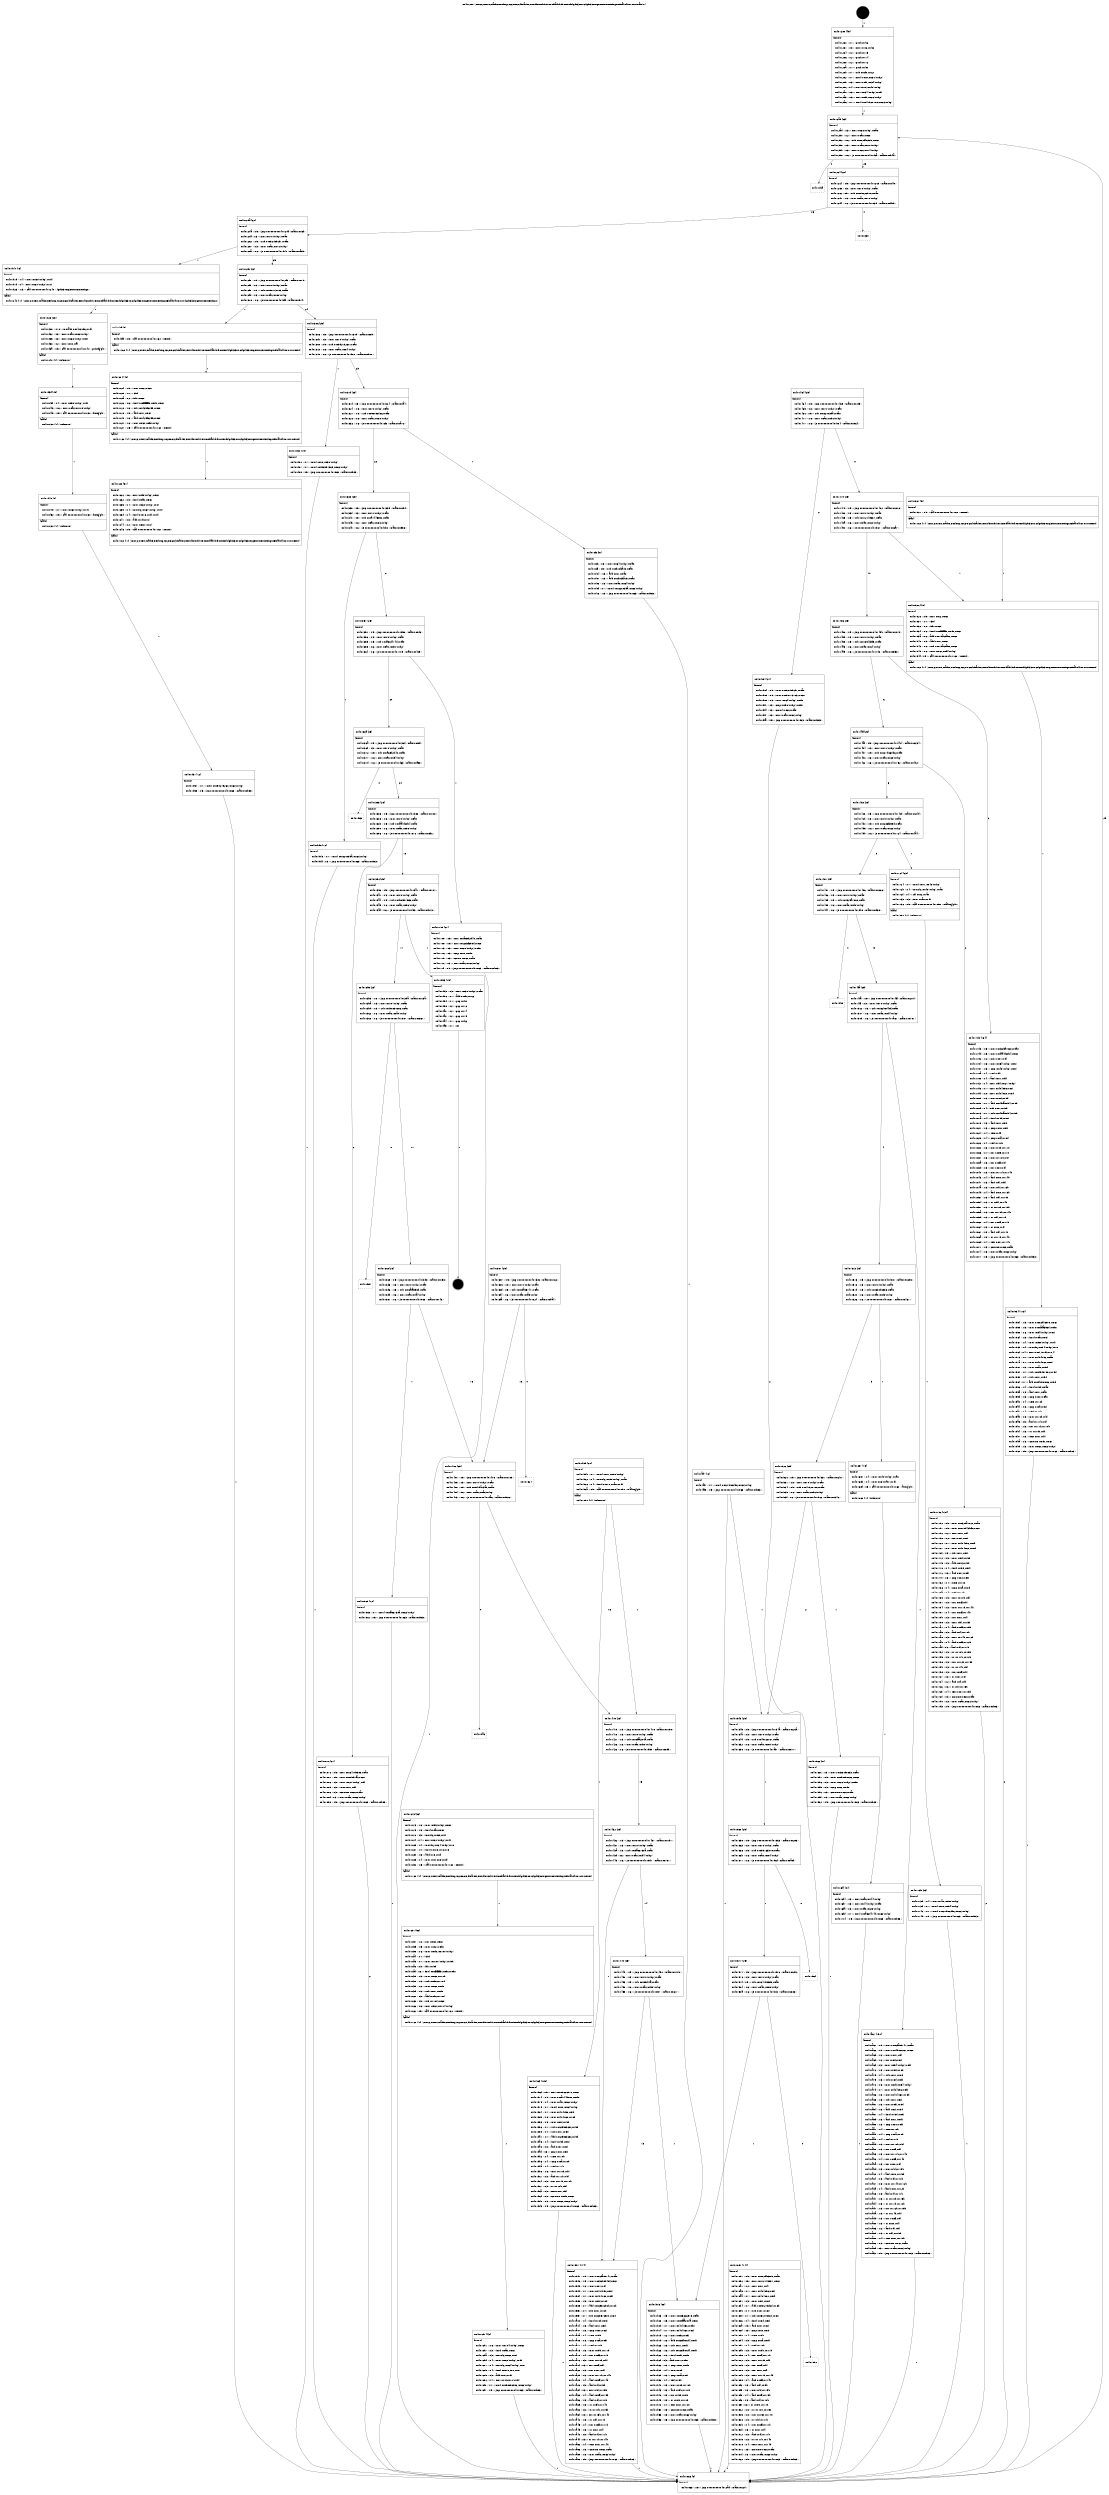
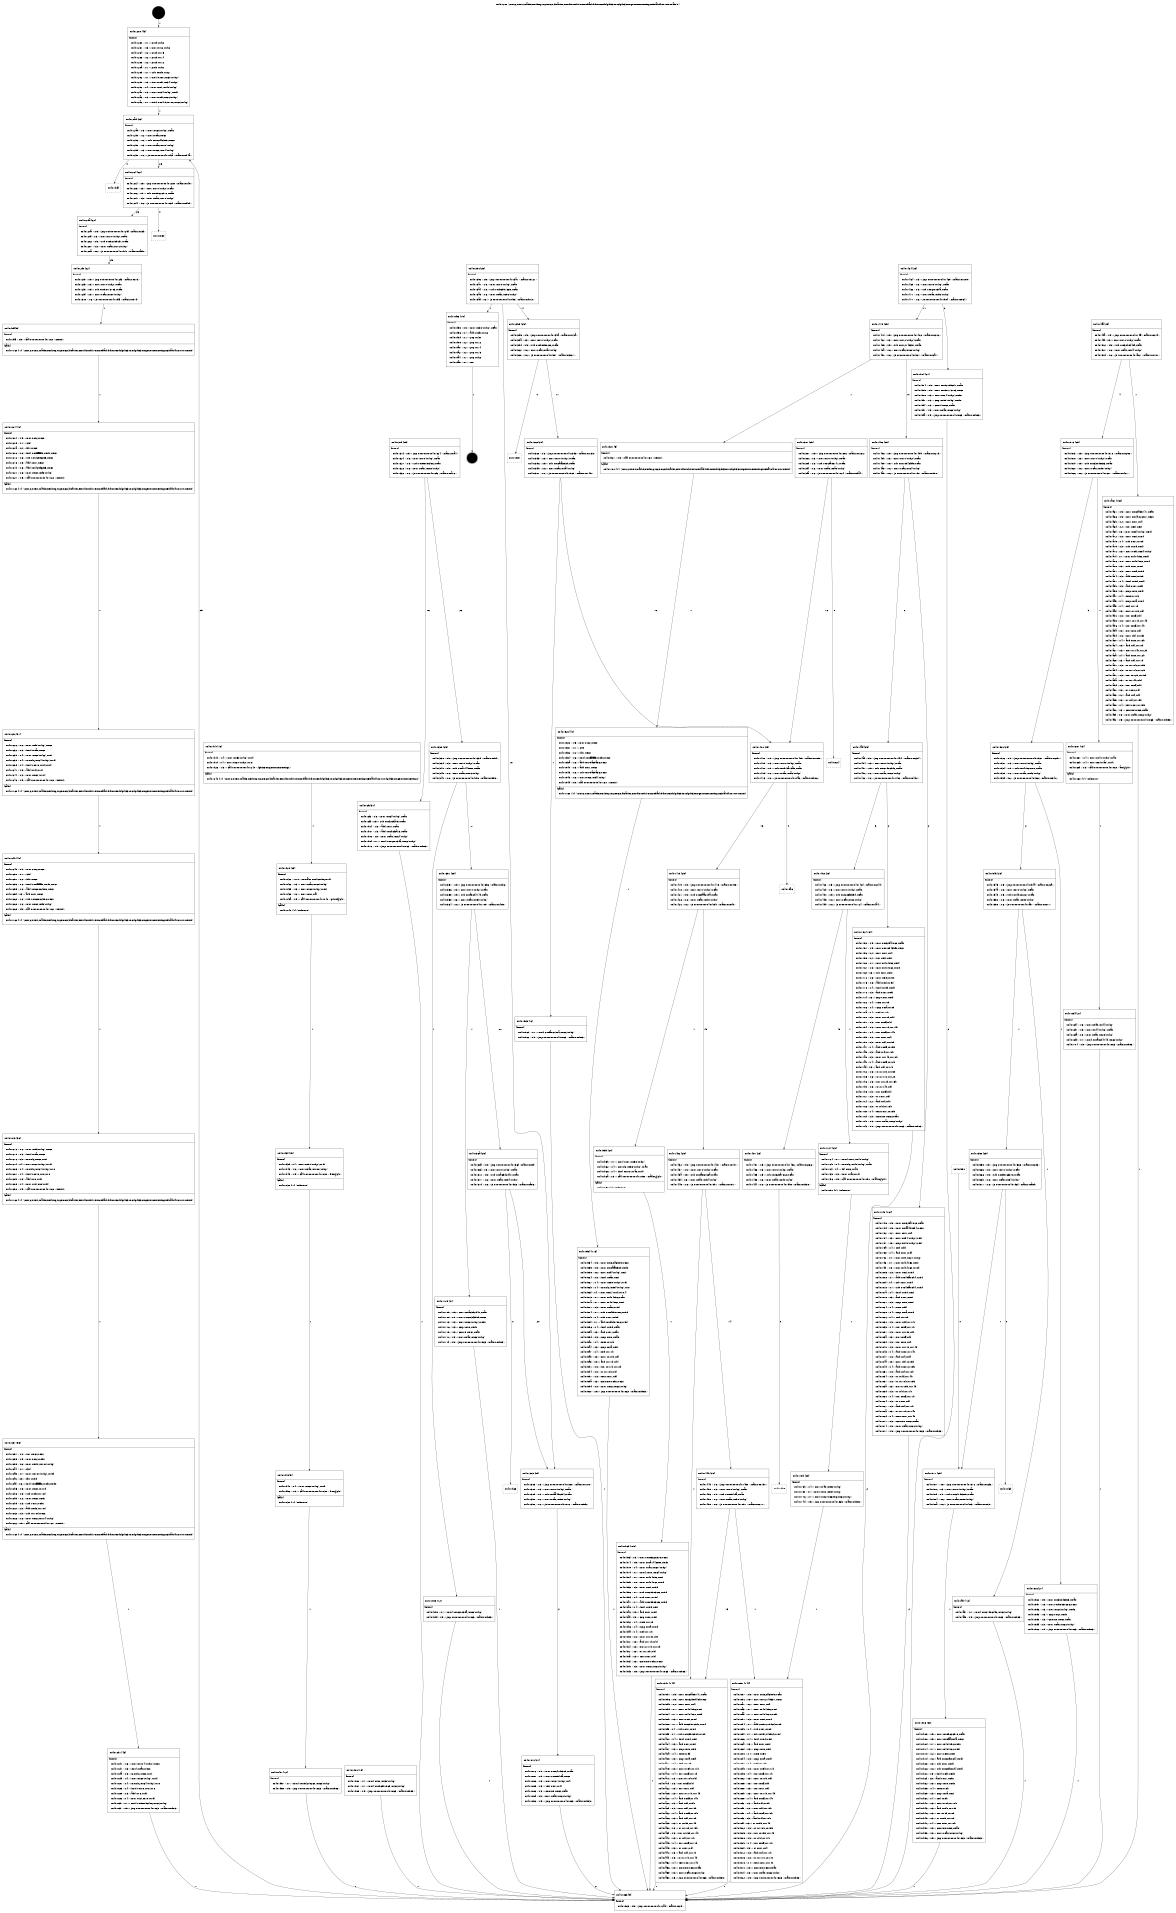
(209, 255) -> none
(341, 339) -> none
(472, 462) -> (428, 610)
(925, 566) -> (798, 401)
(403, 856) -> (511, 898)
none -> (99, 889)
(866, 948) -> none
(746, 1603) -> (1048, 1255)
(624, 1609) -> (667, 1027)
(663, 2148) -> (745, 1593)
(792, 2176) -> (959, 1321)
(964, 2281) -> (806, 1592)
